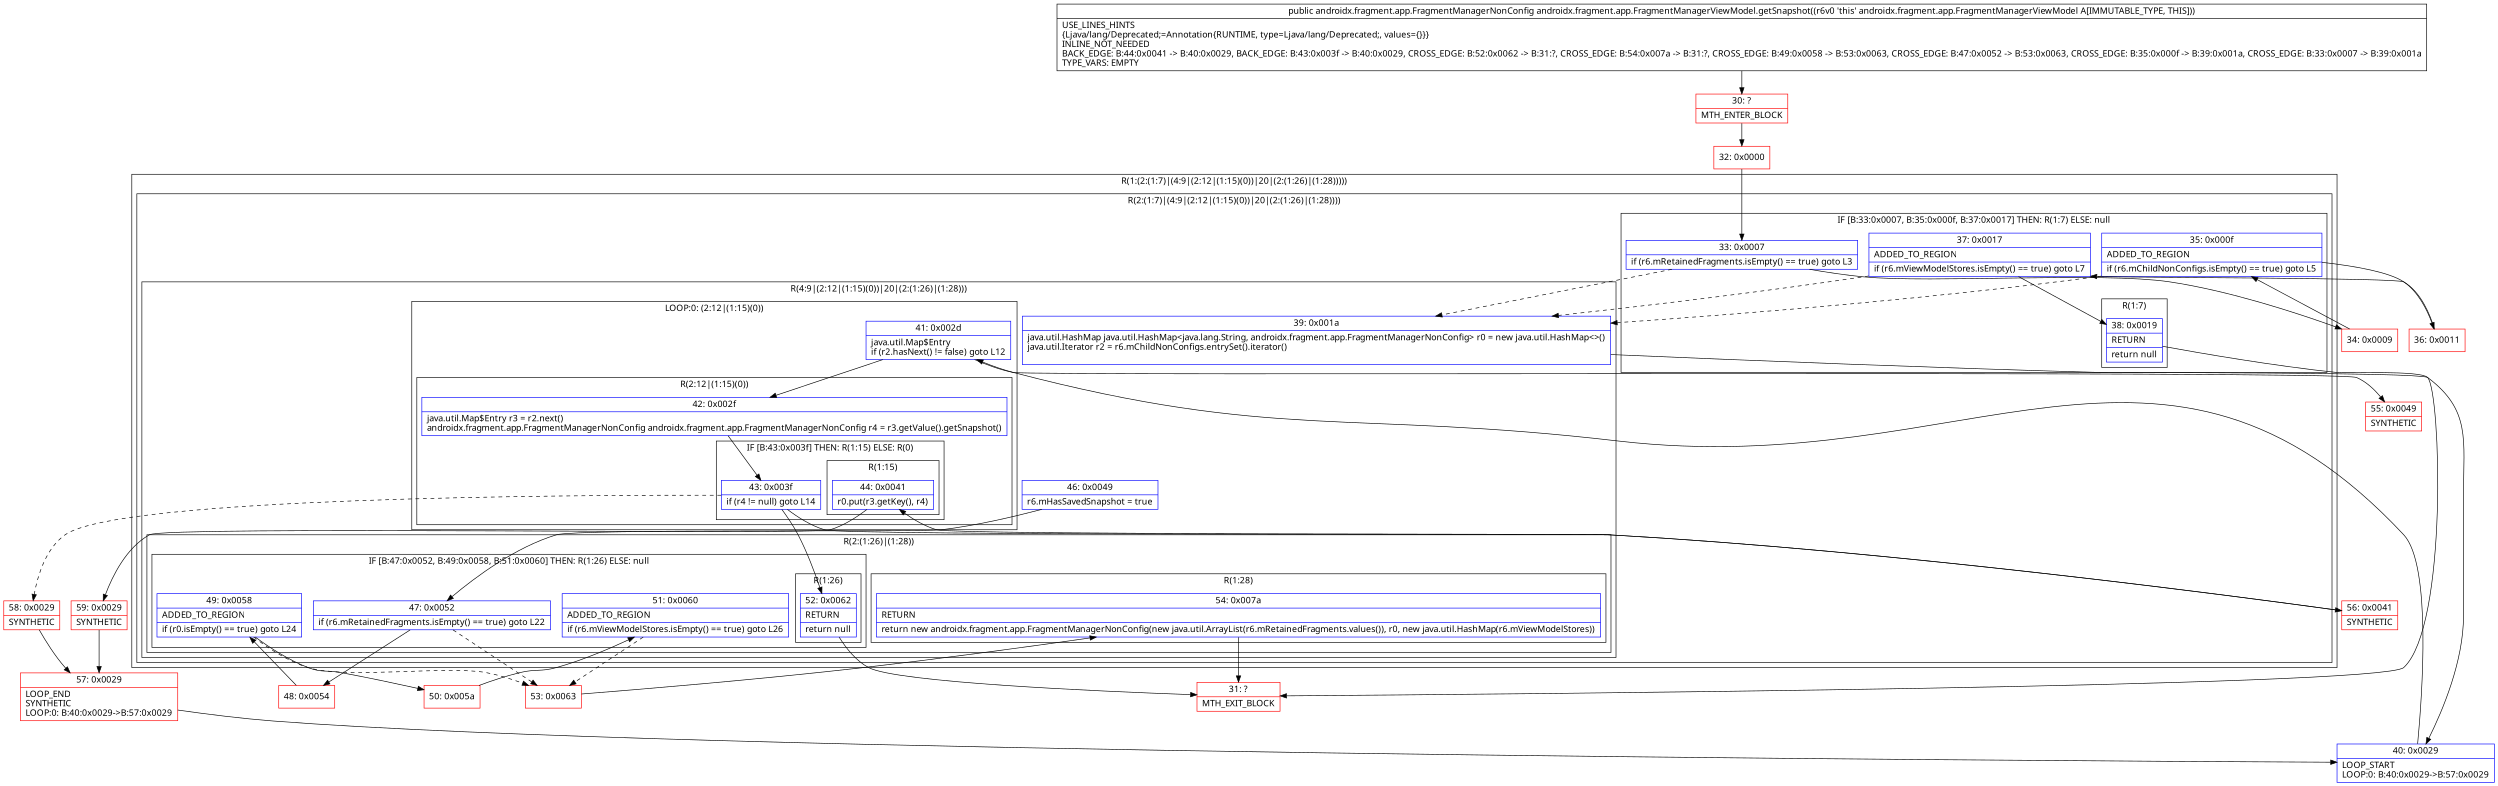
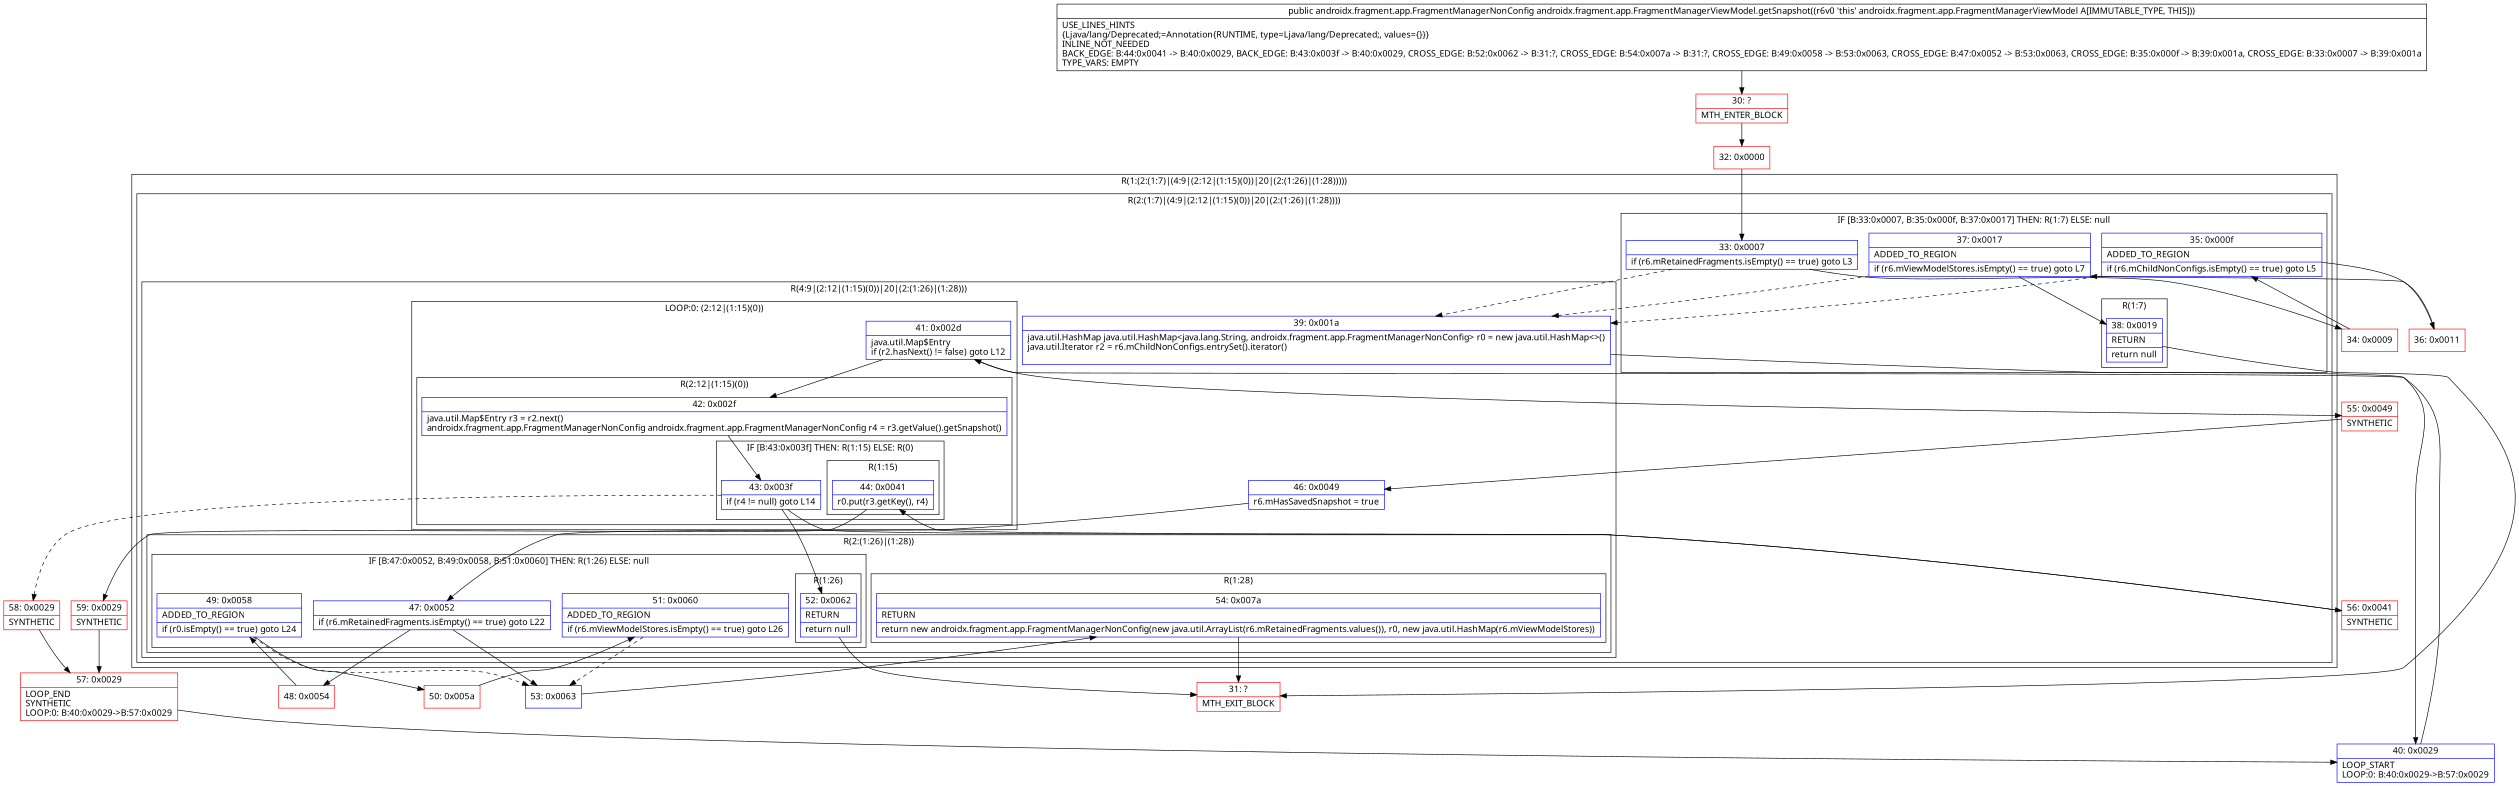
none -> (1866, 454)
(473, 643) -> (473, 643)
(553, 697) -> (553, 697)
